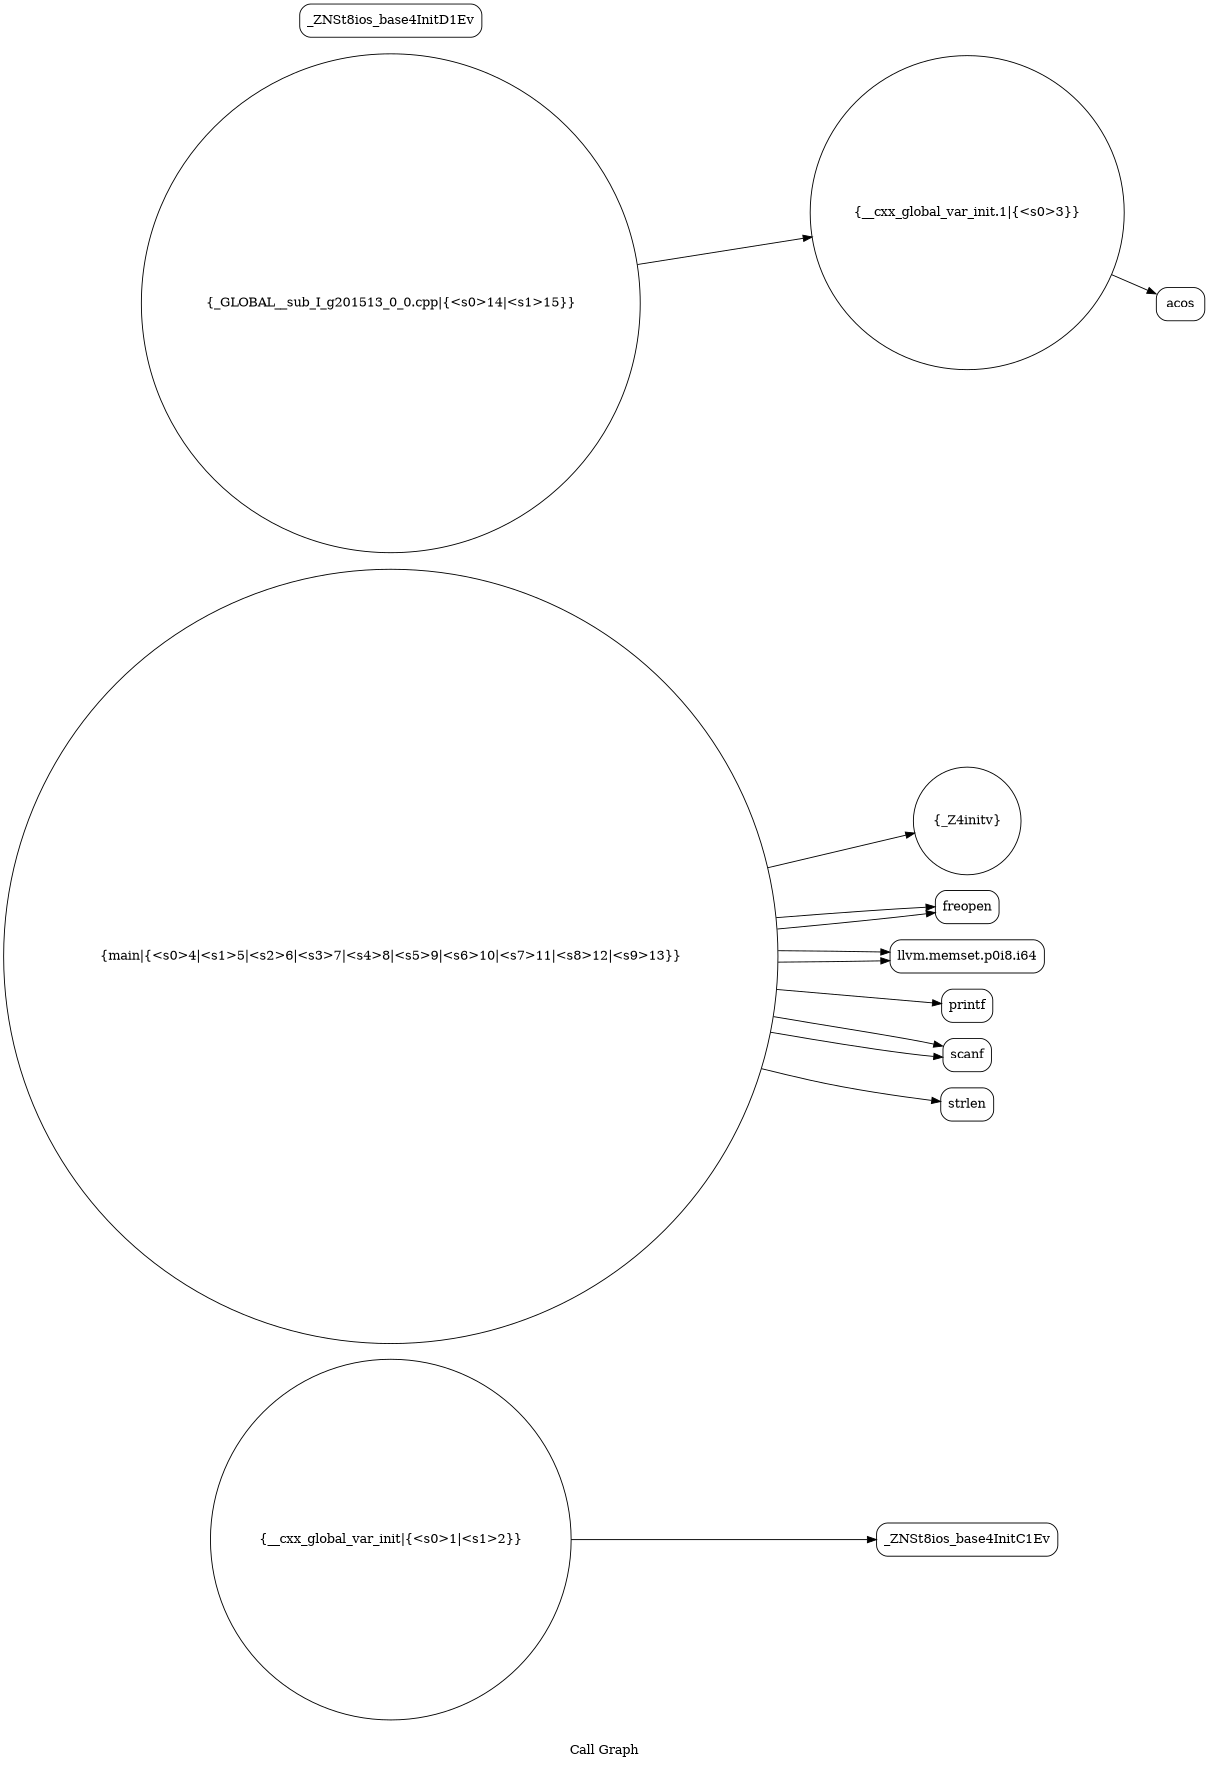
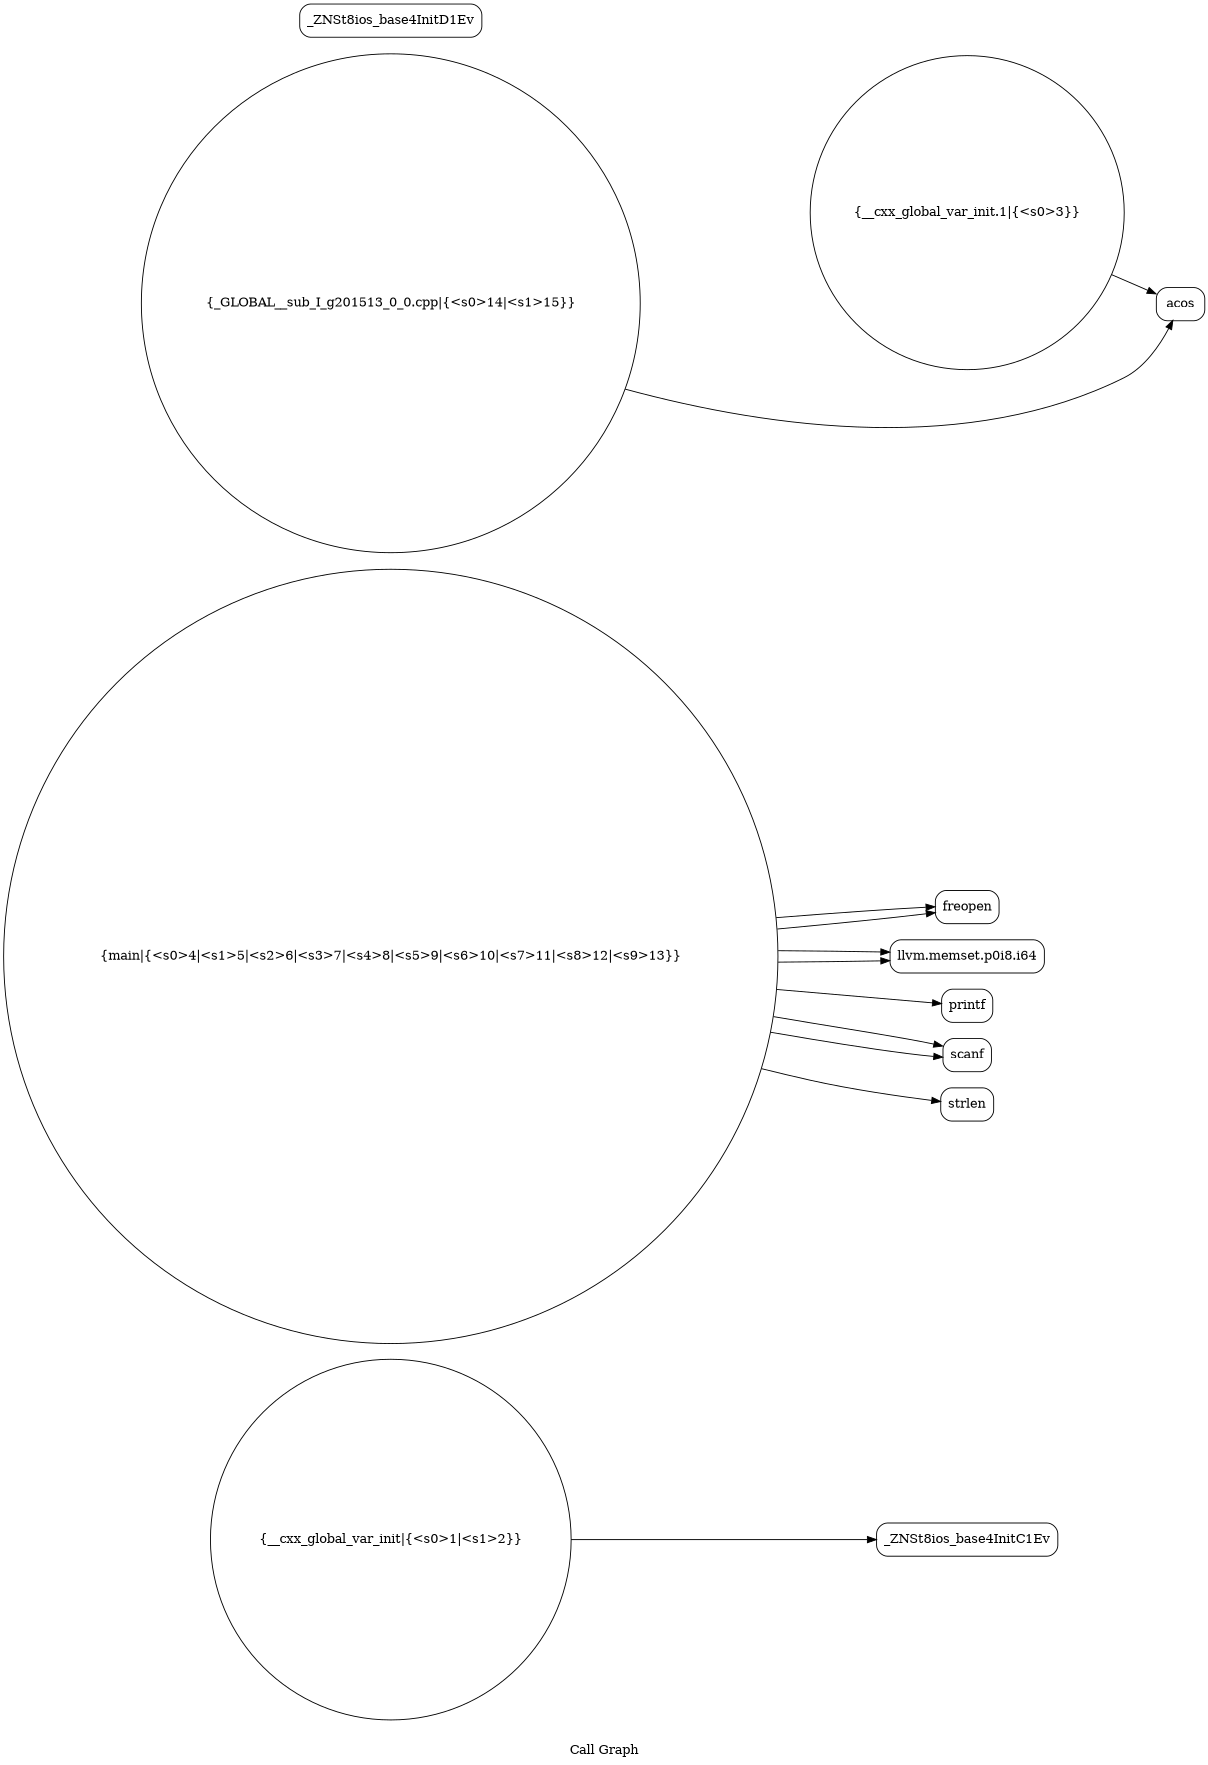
(720, 251) -> (910, 426)
(967, 821) -> none
